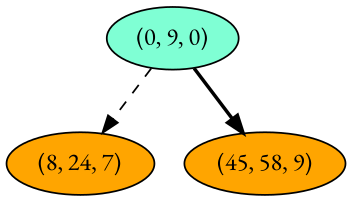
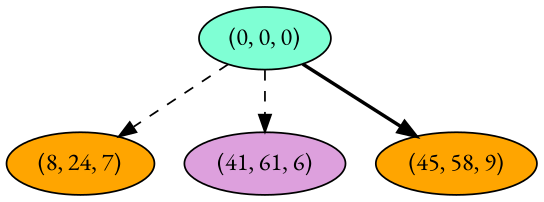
(173, 38) -> (265, 38)
none -> (265, 164)
